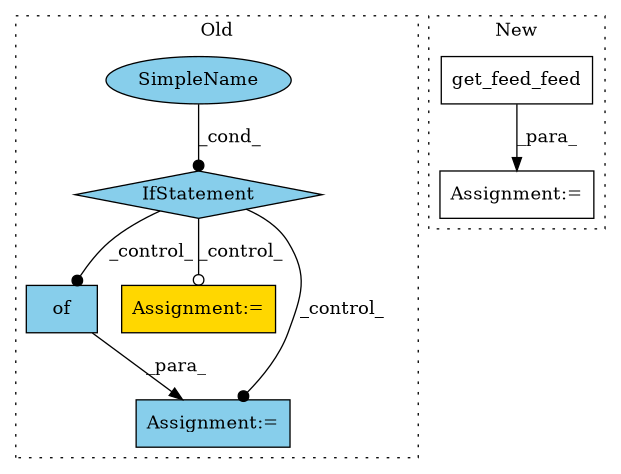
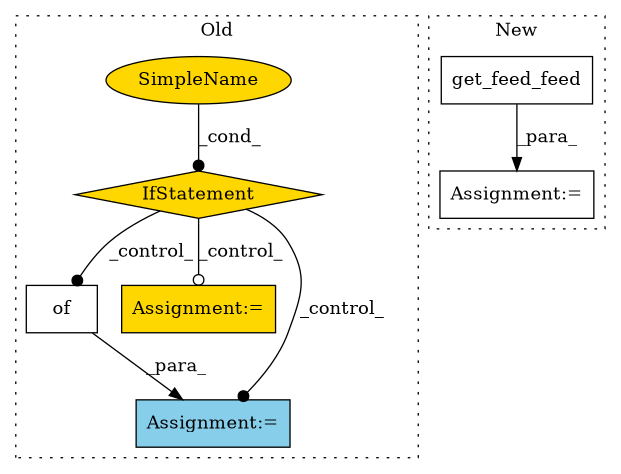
(199, 80) -> (199, 80)
(199, 195) -> (199, 195)
(62, 309) -> (62, 309)
